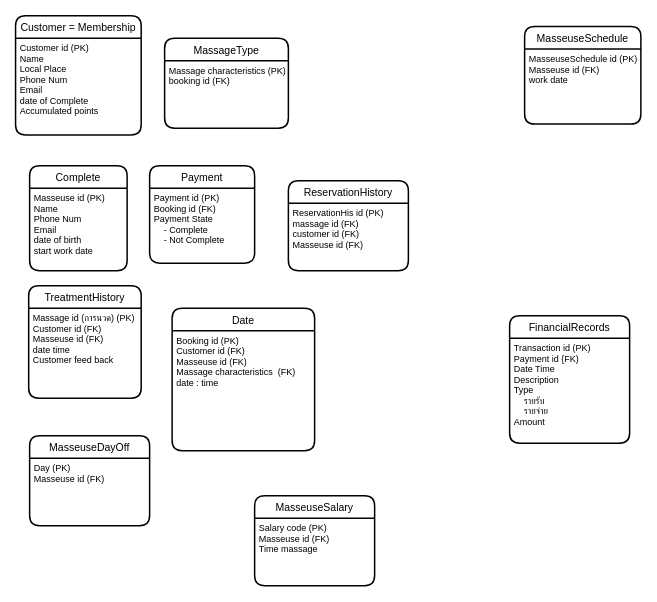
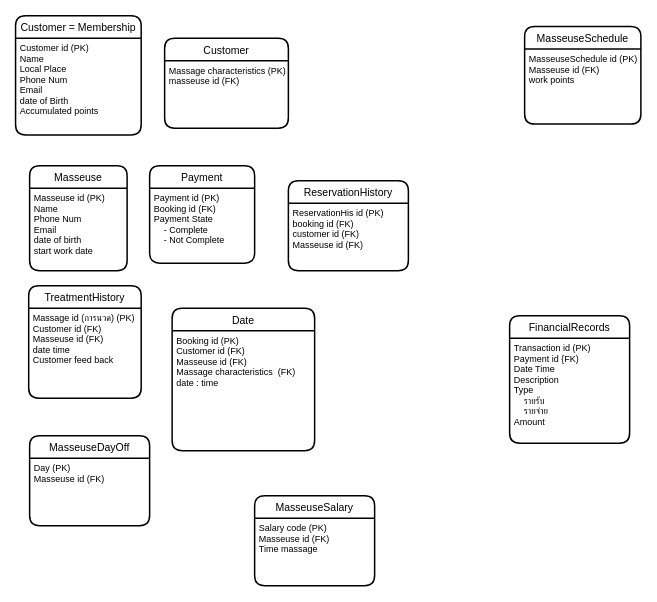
(56, 48) -> (56, 48)
(226, 50) -> (226, 50)
(585, 59) -> (585, 59)
(235, 71) -> (235, 71)
(78, 177) -> (78, 177)
(342, 213) -> (342, 213)
